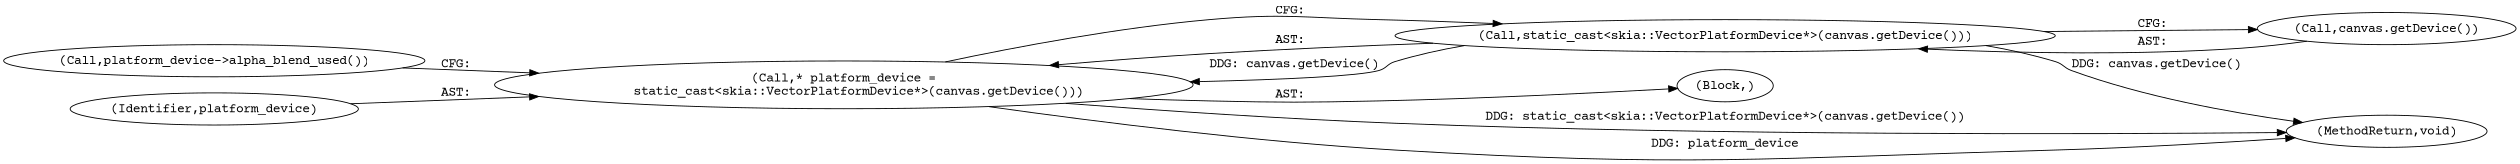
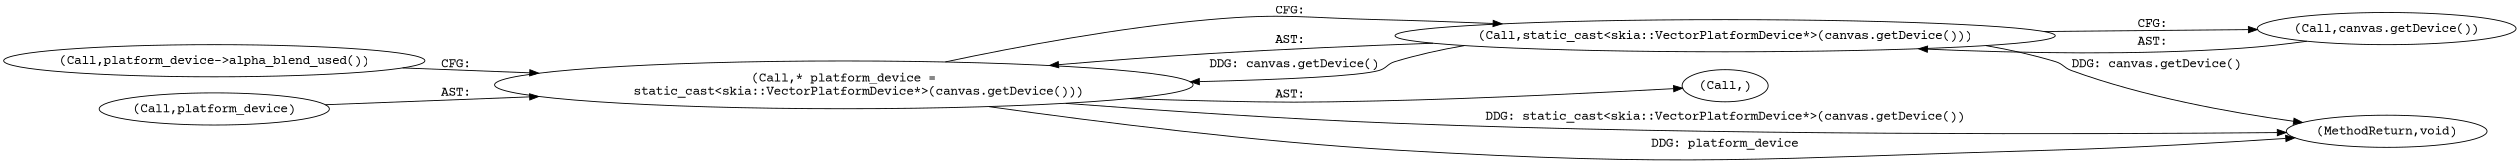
(1725, 86) -> (1725, 86)
(214, 109) -> (214, 109)
